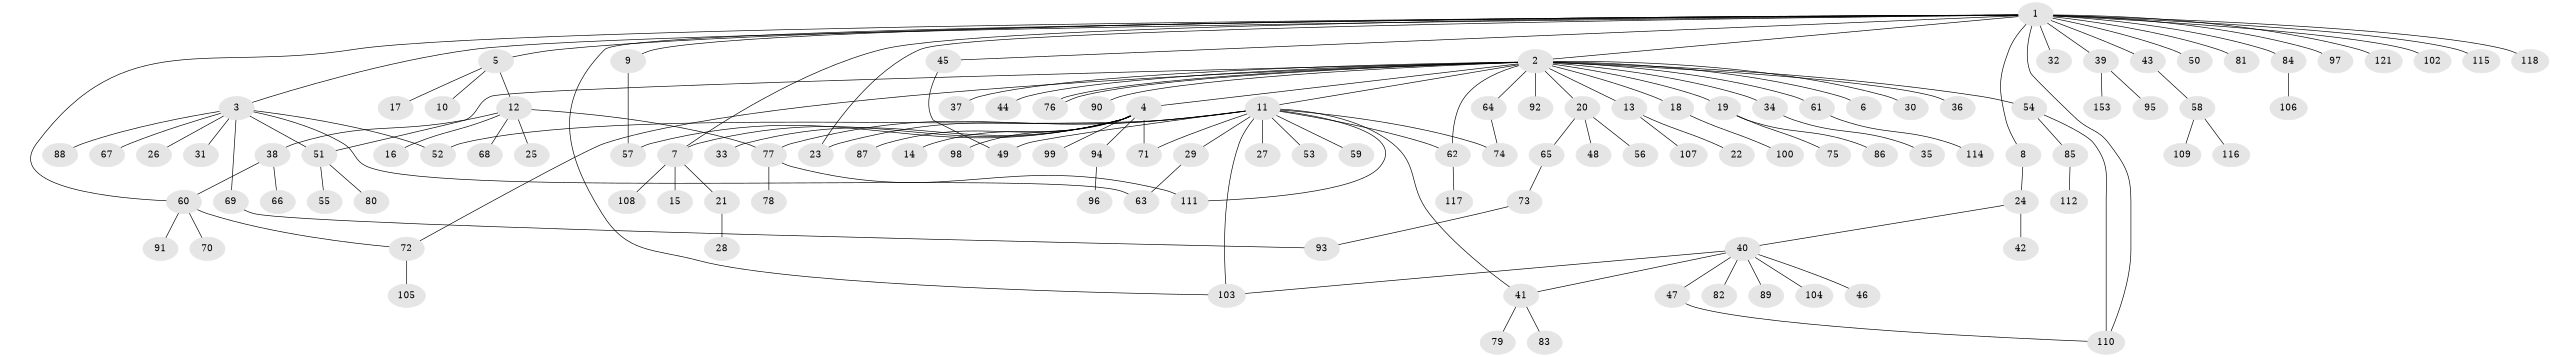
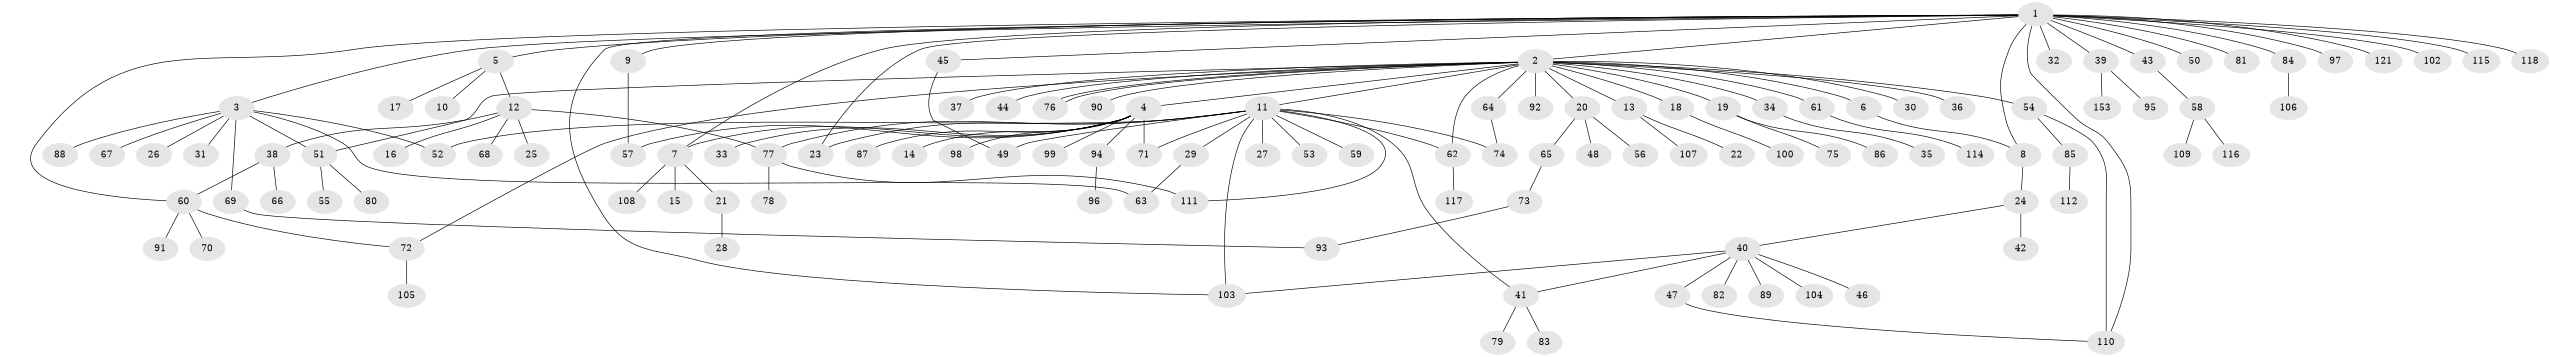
none -> (1944, 132)
